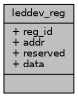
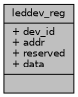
(32, 32) -> (33, 32)
